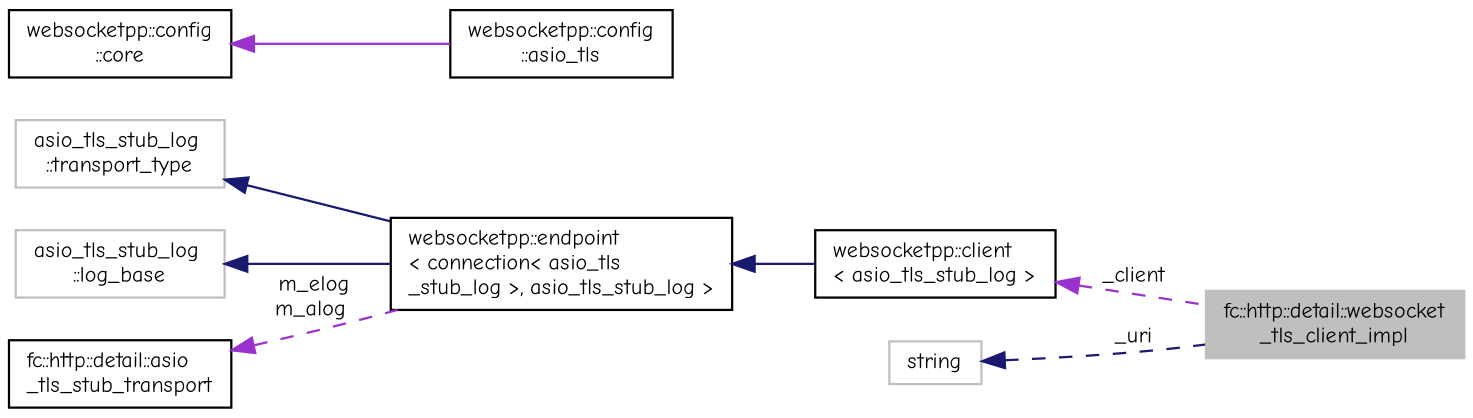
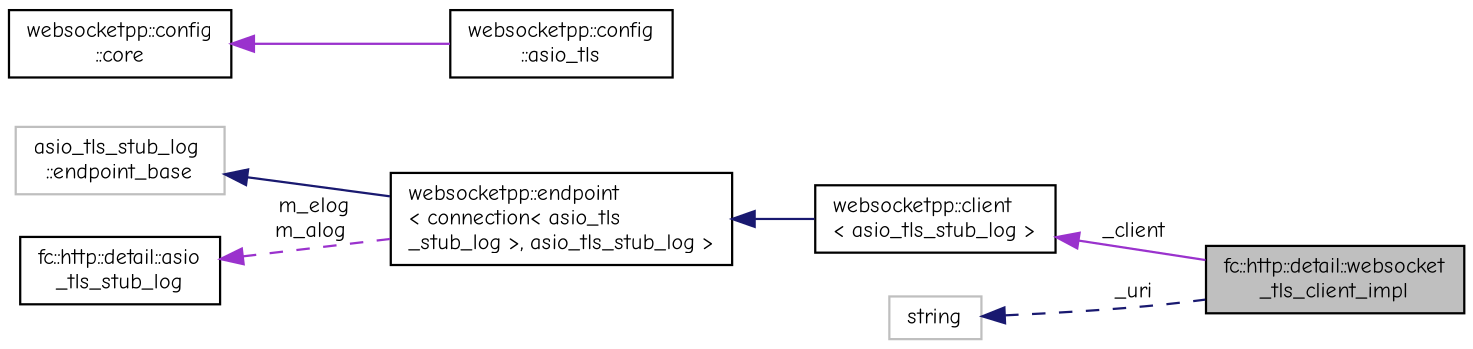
(120, 154) -> none
(120, 264) -> (120, 161)
(1142, 295) -> (1142, 250)
(1335, 325) -> (1335, 280)
(120, 374) -> (120, 271)
